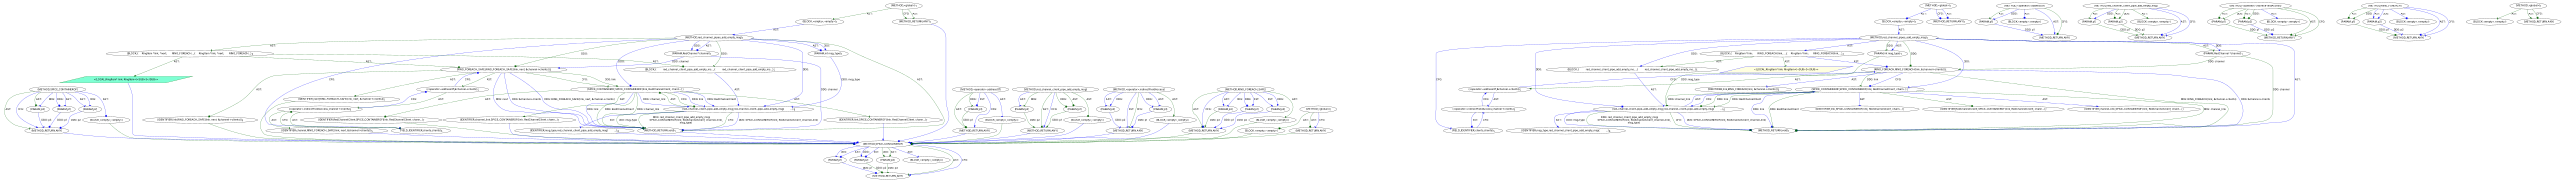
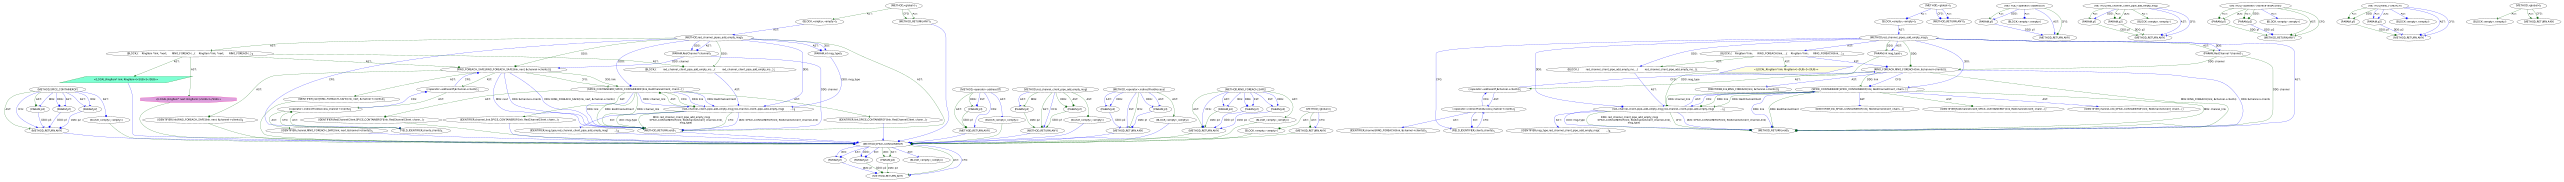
none -> (188, 99)
none -> (1388, 131)
